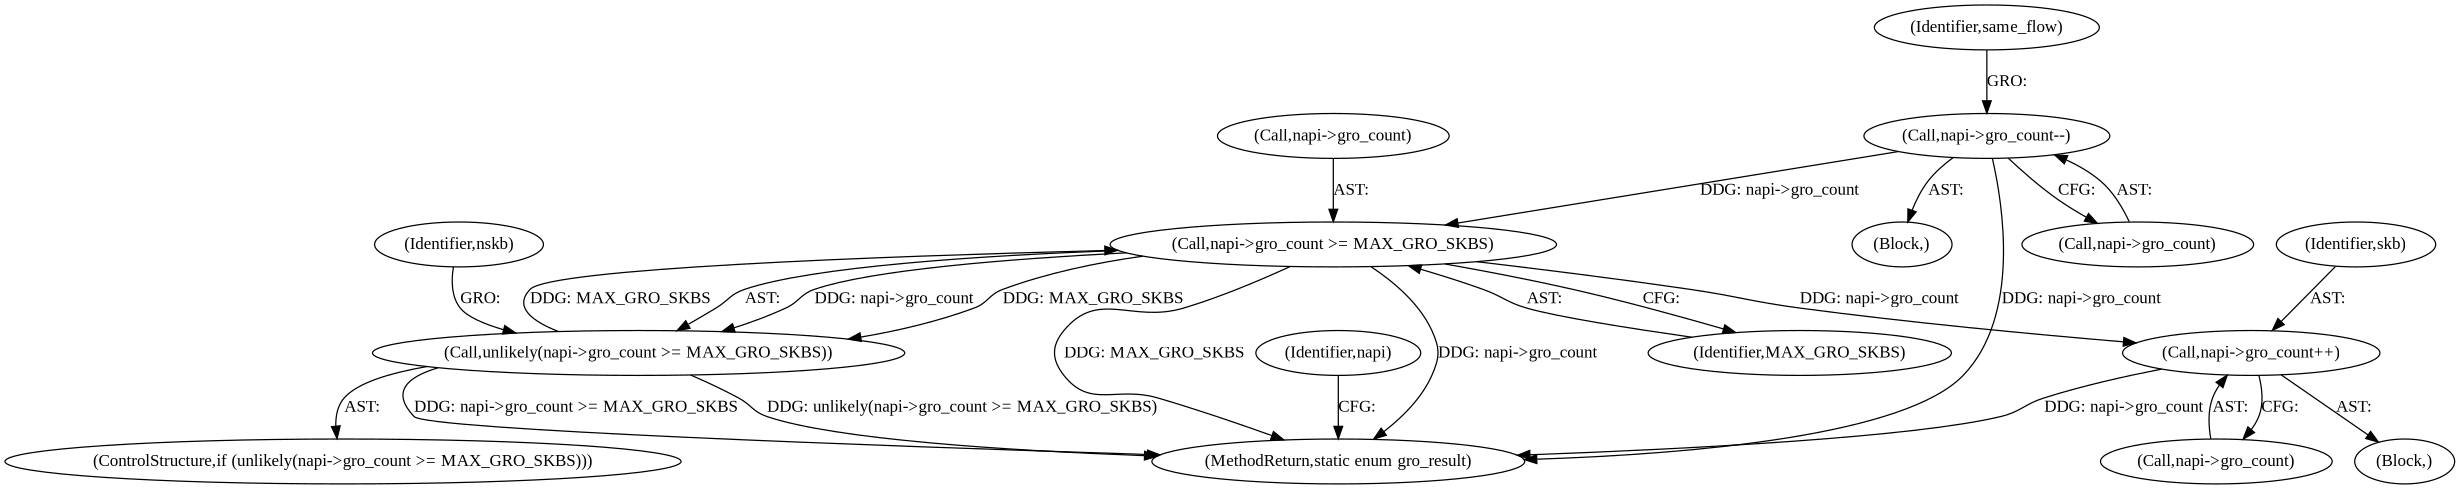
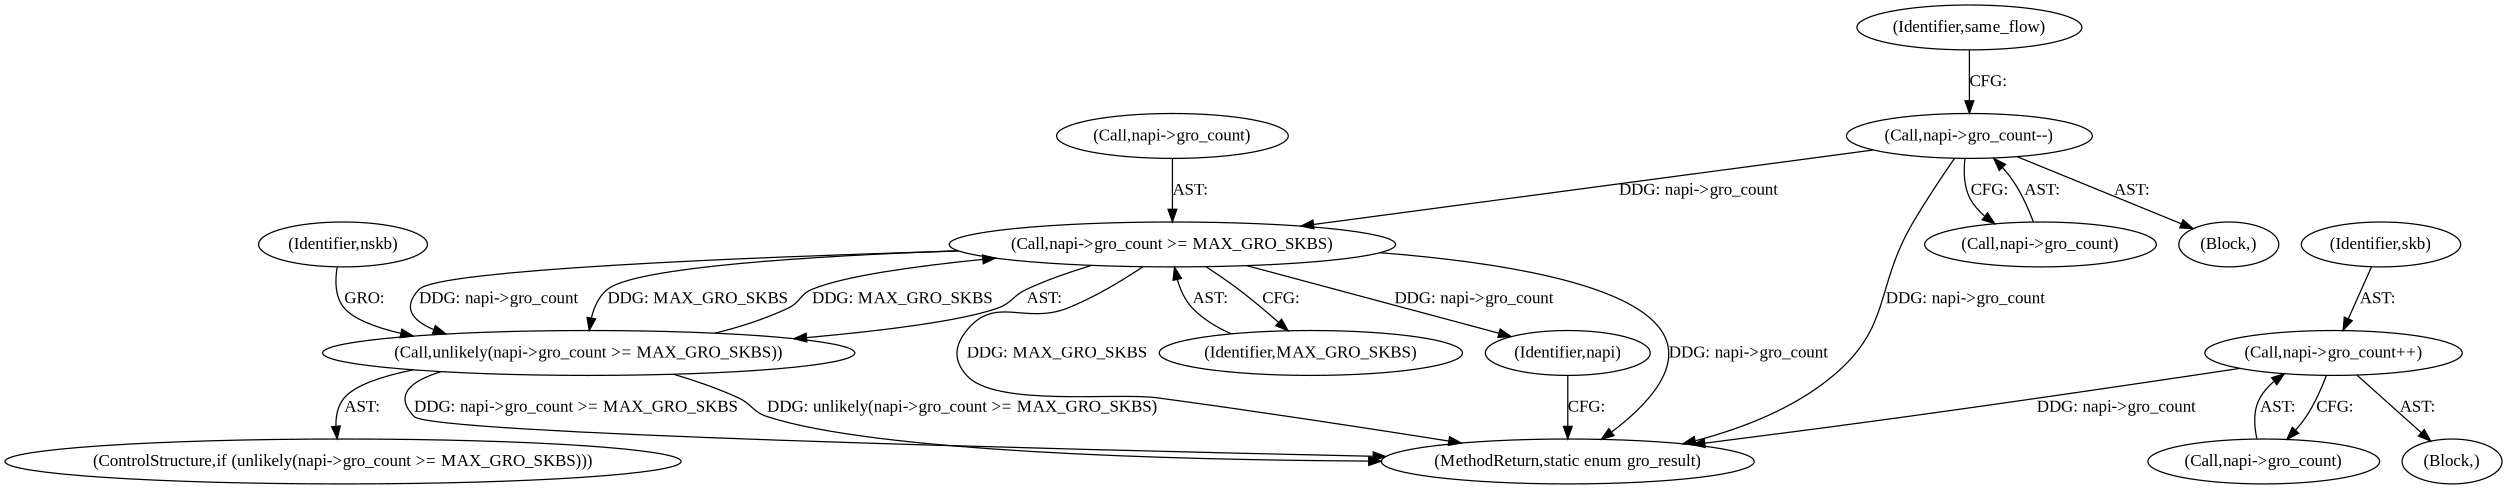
(2010, 82) -> (1991, 82)
(1799, 308) -> (1373, 299)
